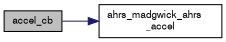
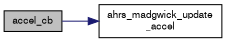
(160, 21) -> (160, 21)
